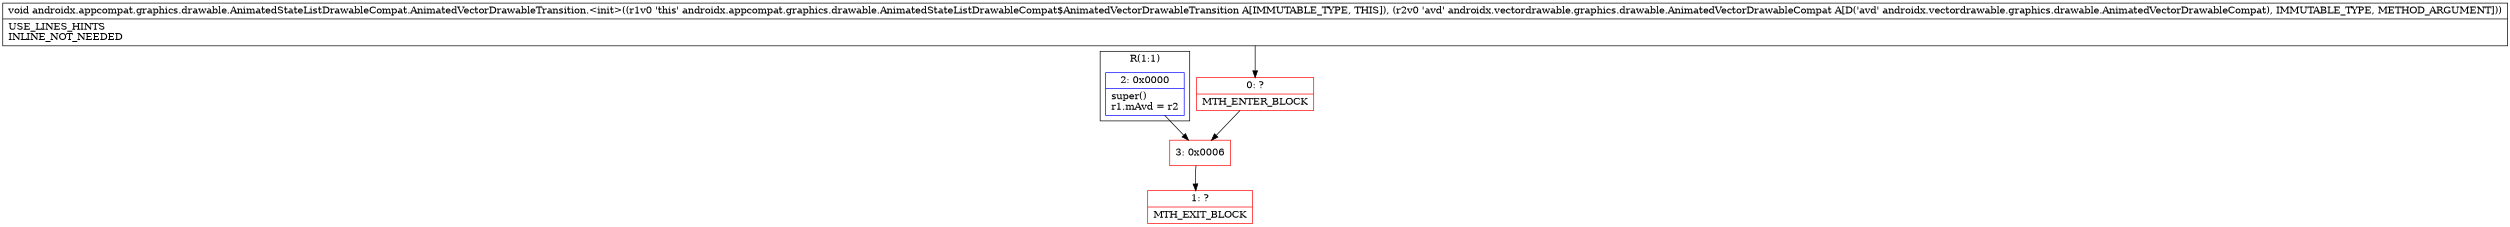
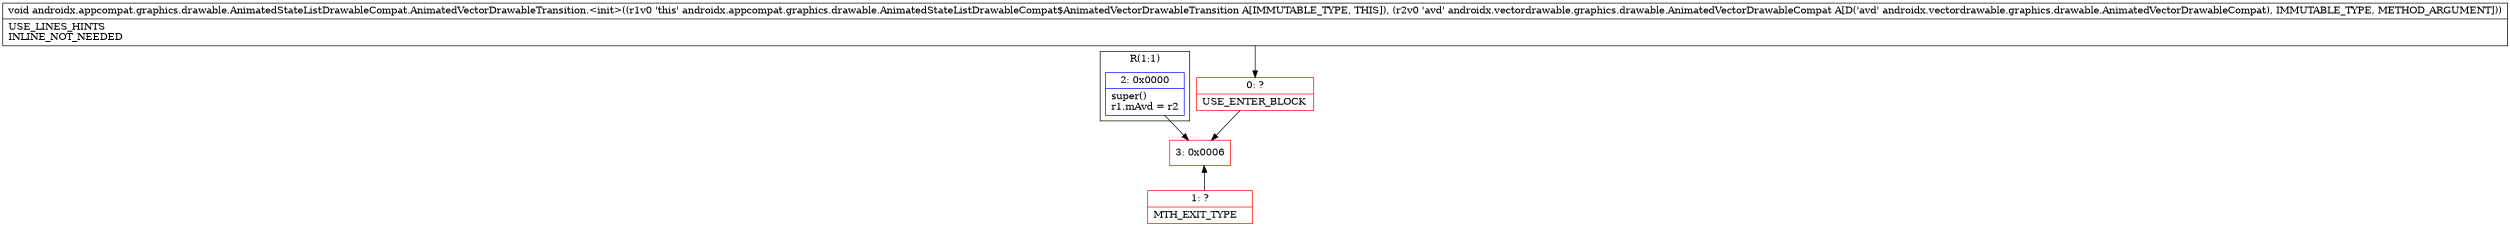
(1255, 102) -> (1254, 102)
(1195, 175) -> (1205, 182)
(1200, 215) -> (1195, 215)
